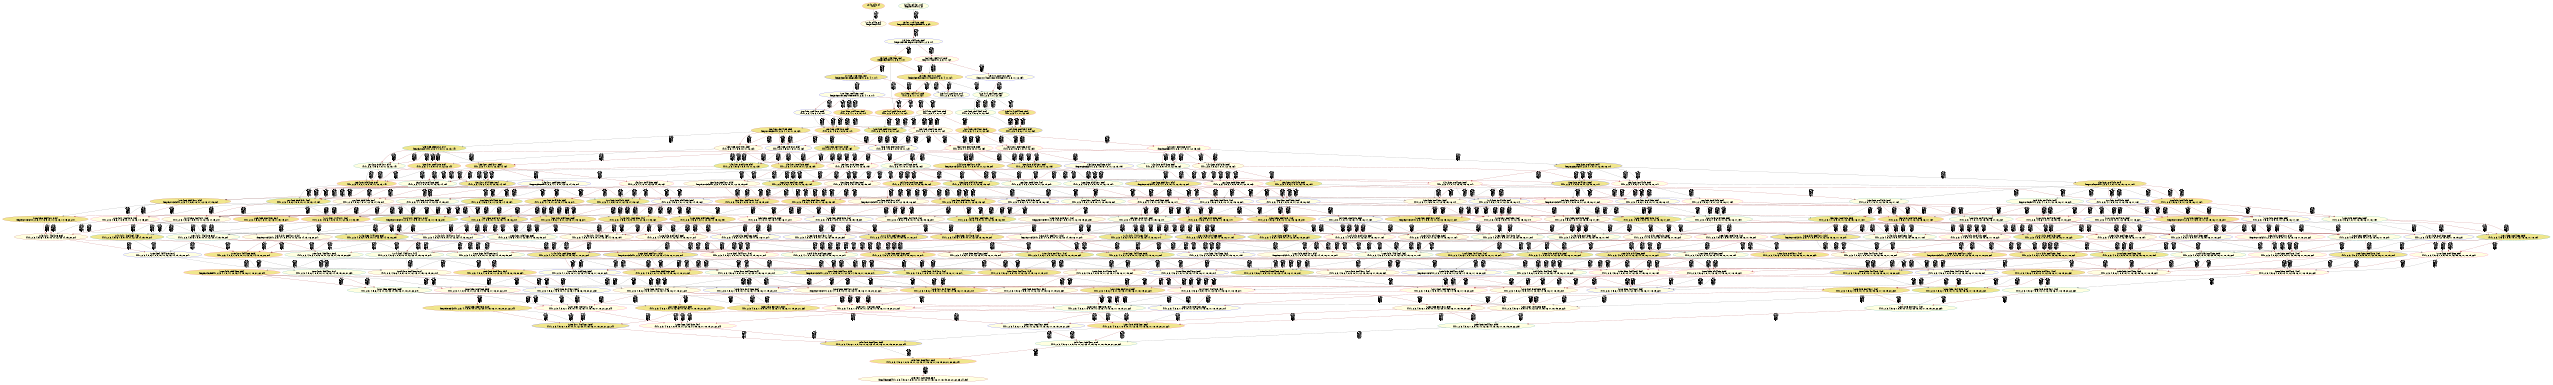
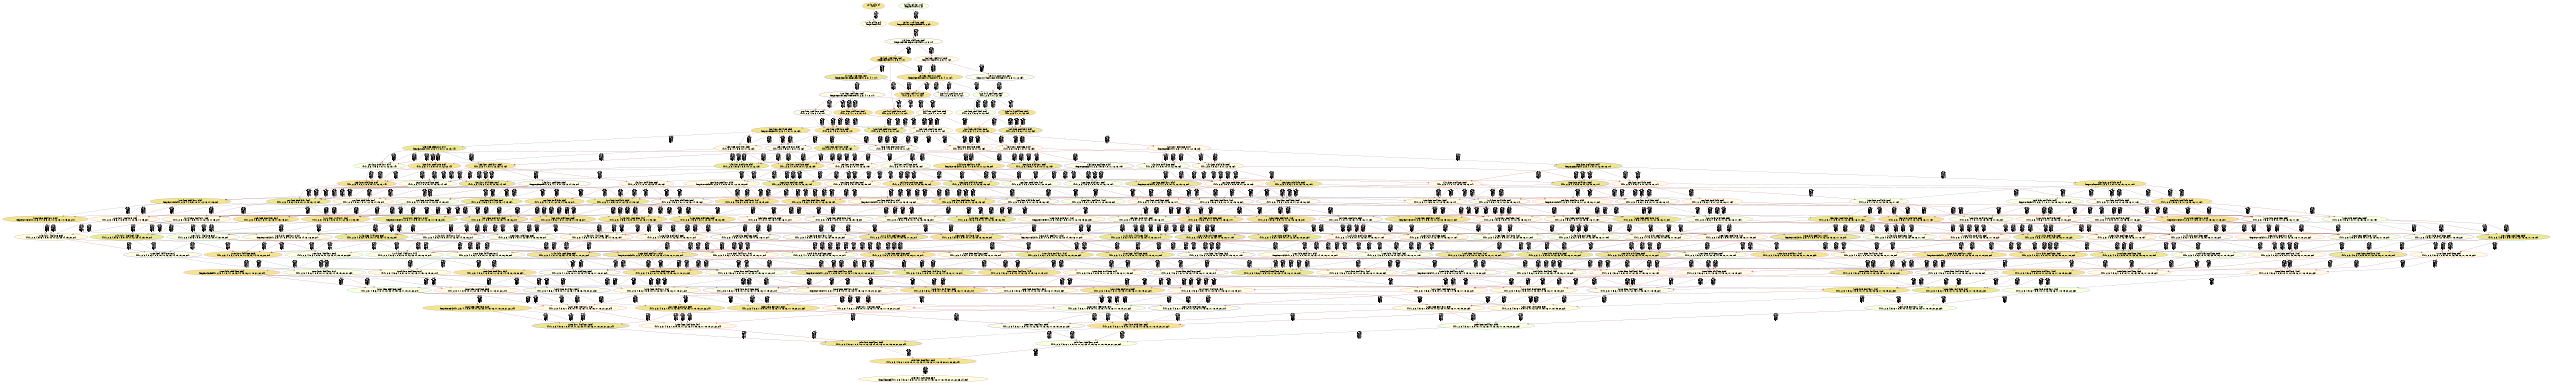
none -> (990, 119)
